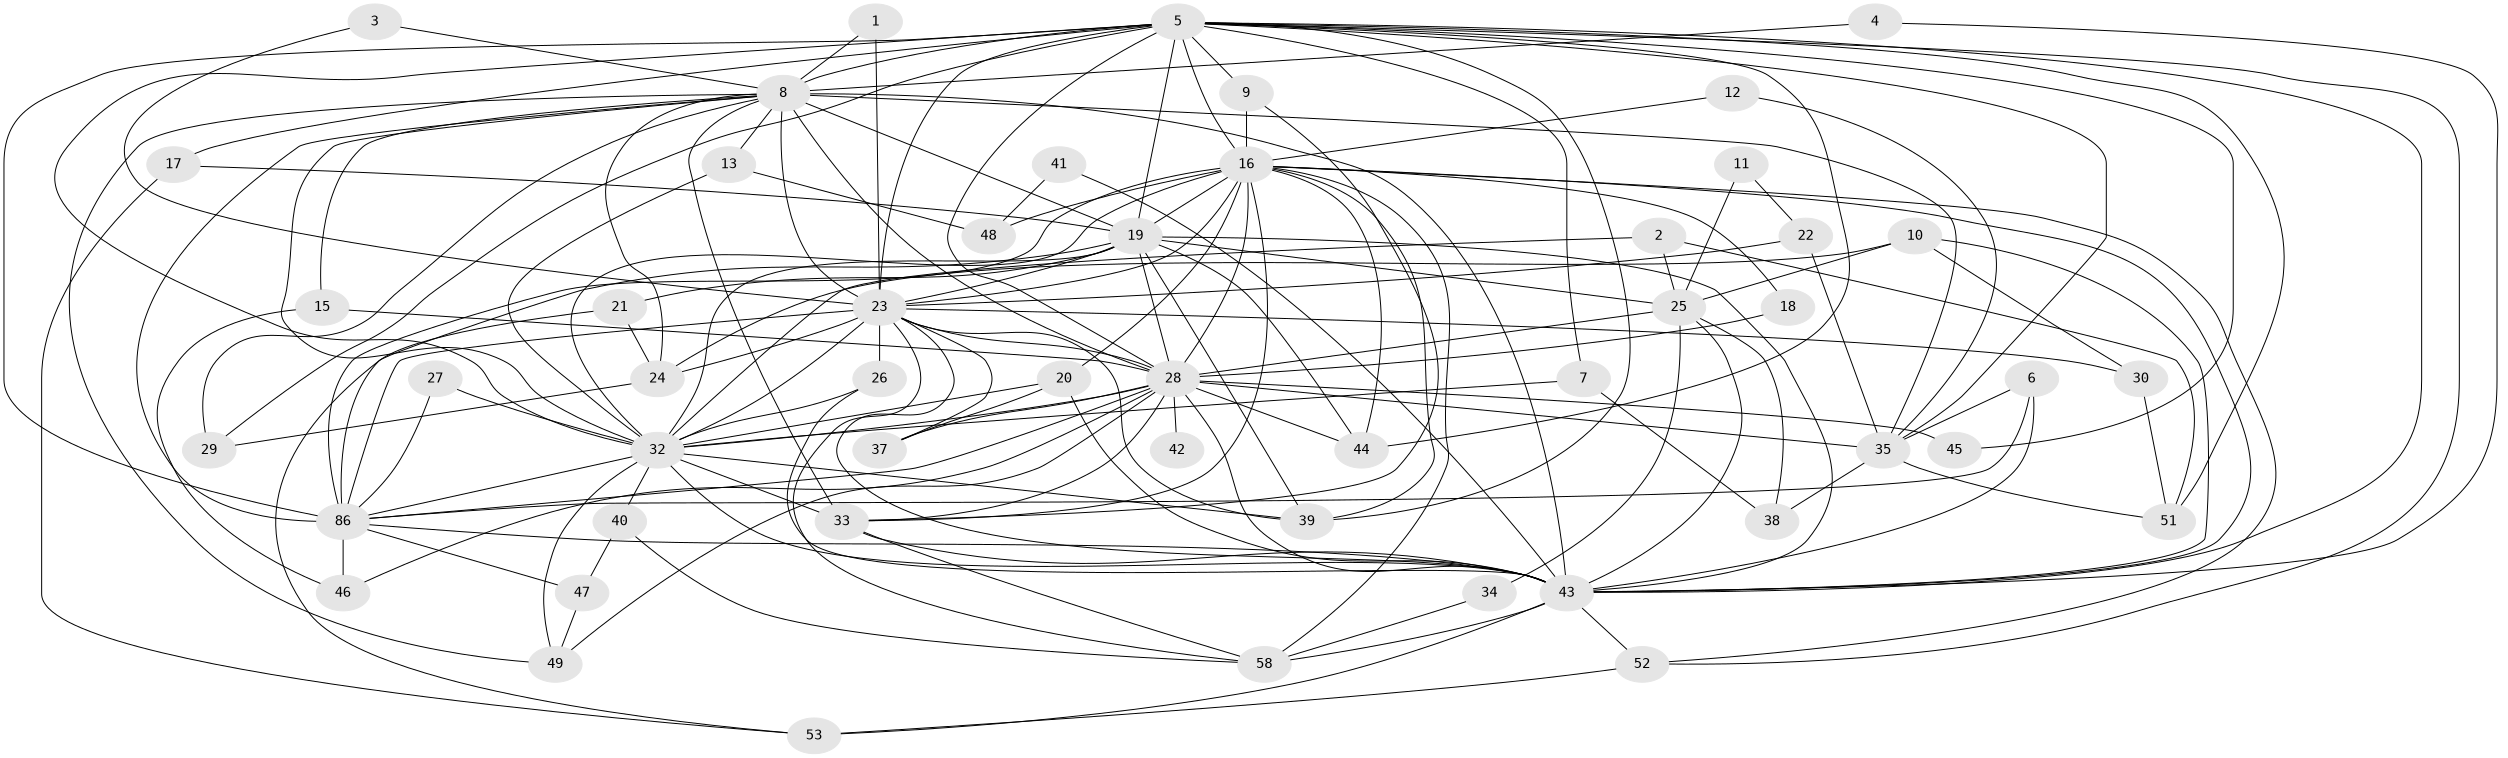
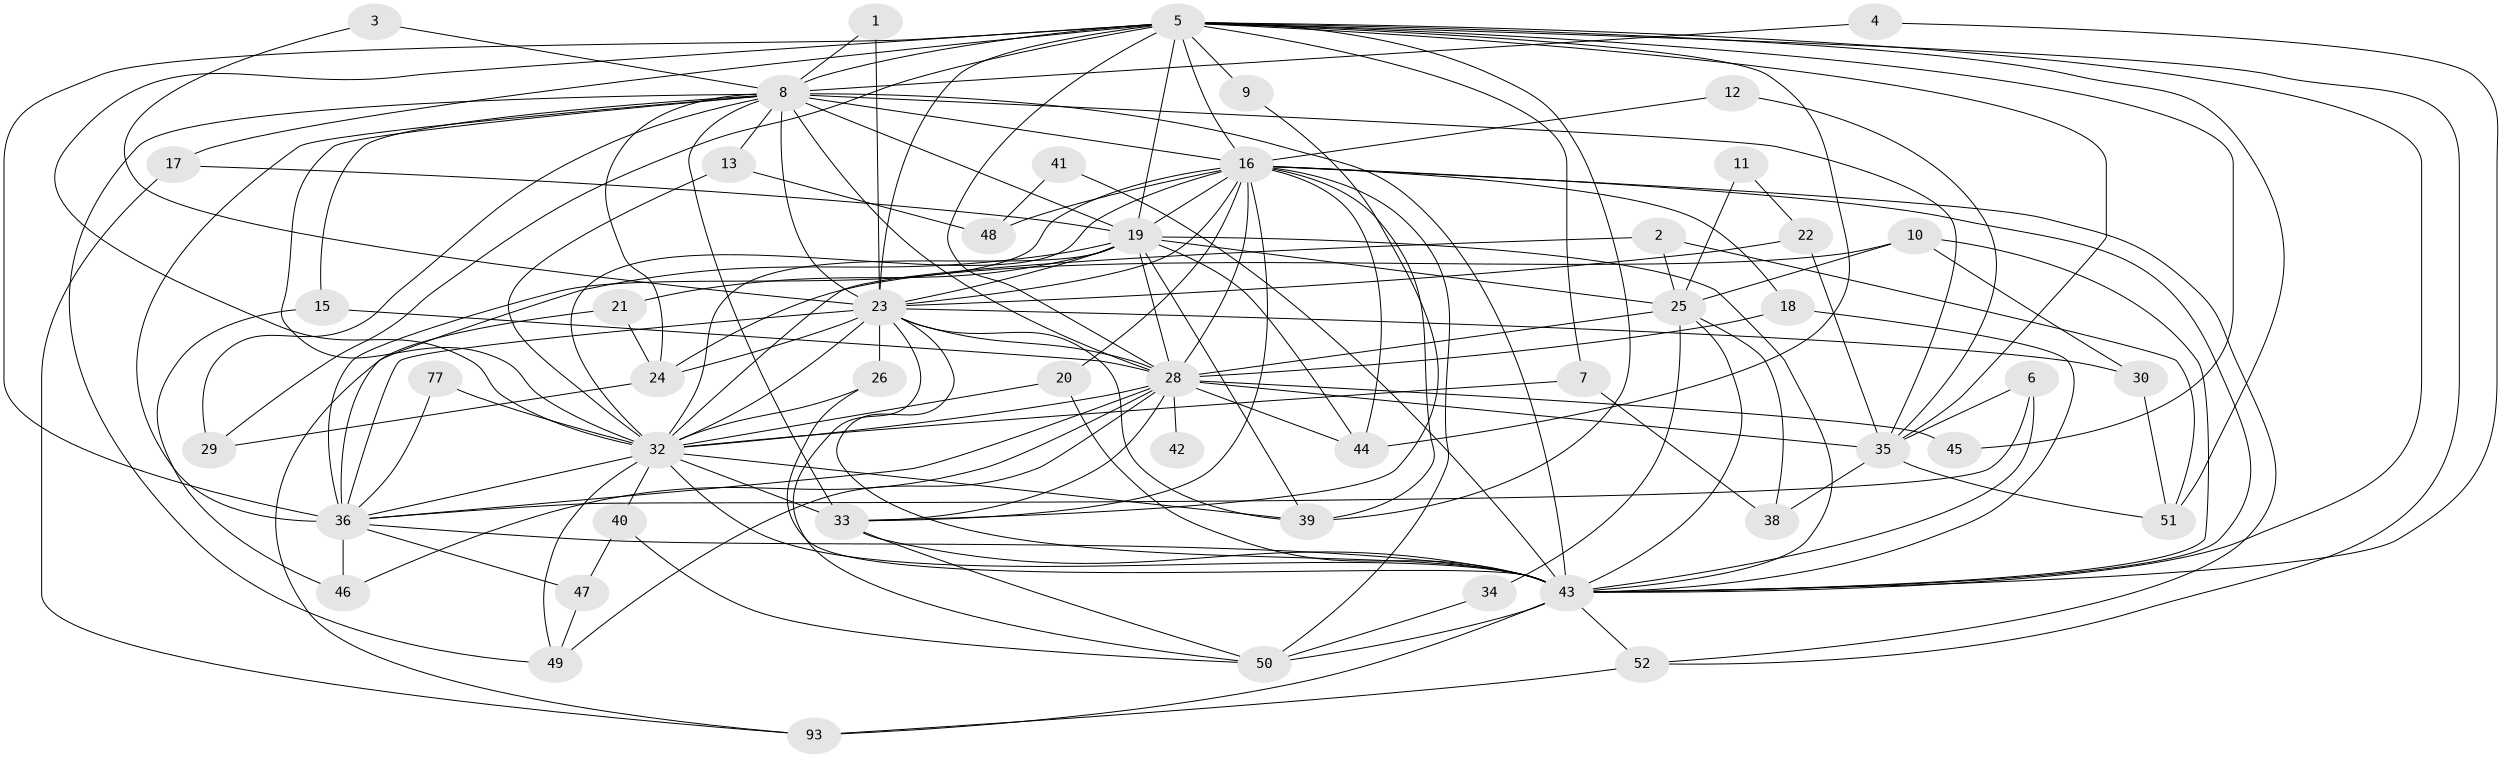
(1247, 129) -> (1005, 127)
(435, 379) -> (435, 379)
(880, 450) -> none
(343, 522) -> (343, 522)
(1281, 545) -> (2004, 502)
(1264, 664) -> (1264, 664)
(814, 736) -> (814, 736)
